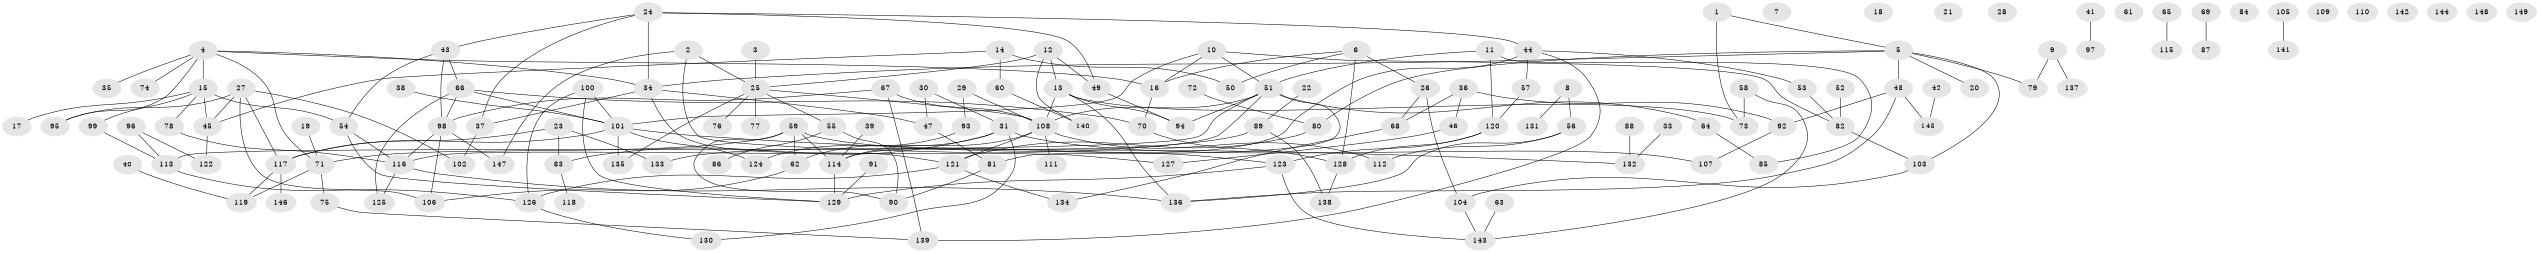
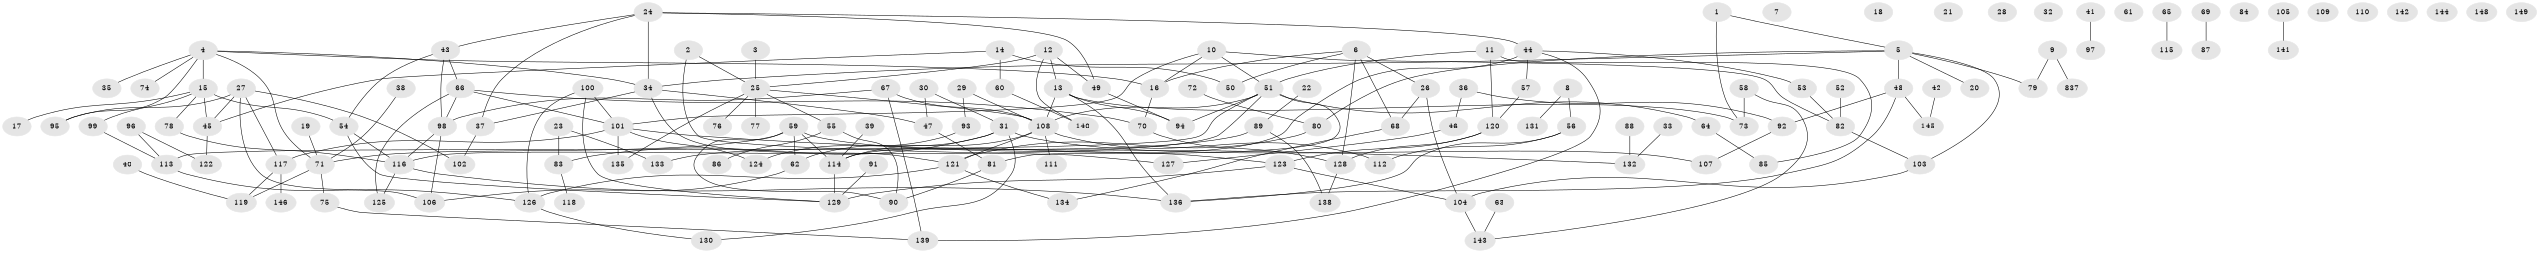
none -> (2048, 12)
(2072, 88) -> (2072, 88)
(1438, 103) -> (1375, 87)
(519, 108) -> (367, 132)
(482, 138) -> none
(500, 165) -> none
(1361, 229) -> (1374, 185)
